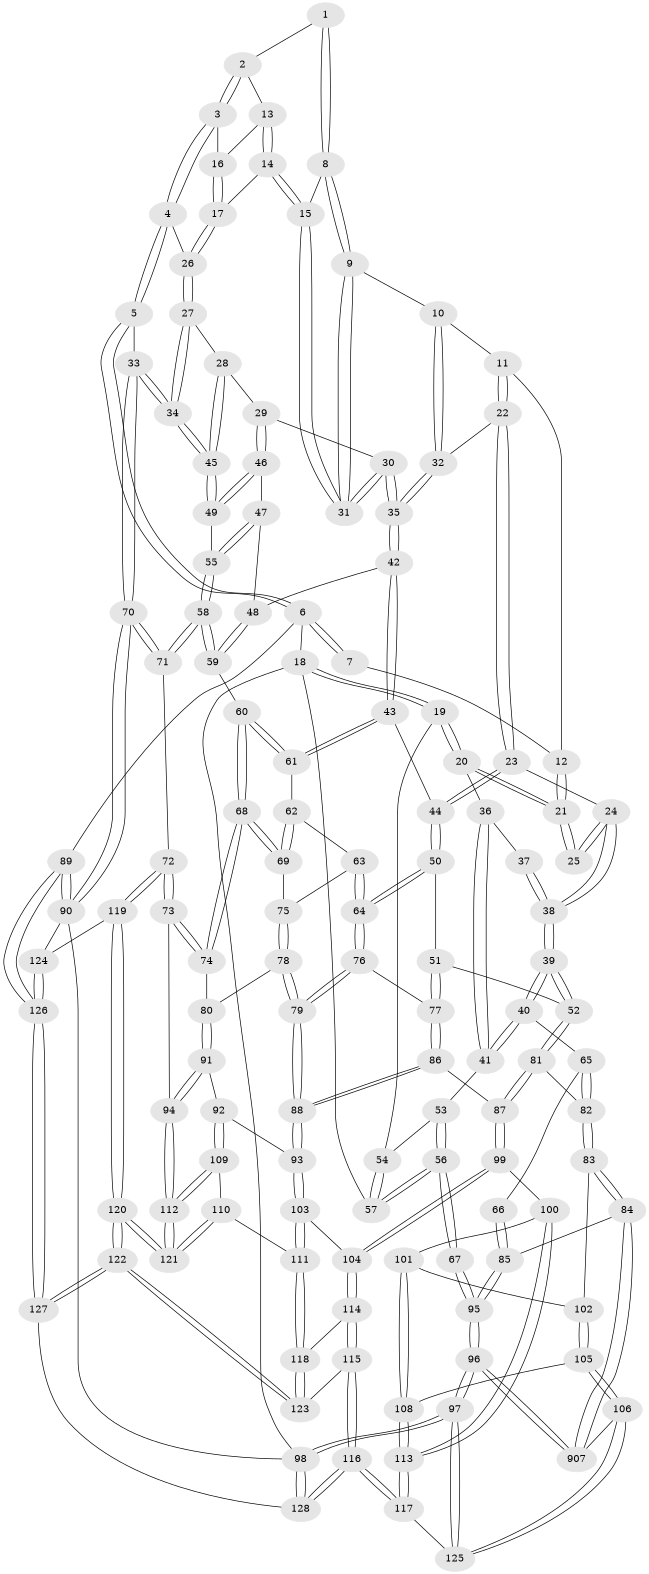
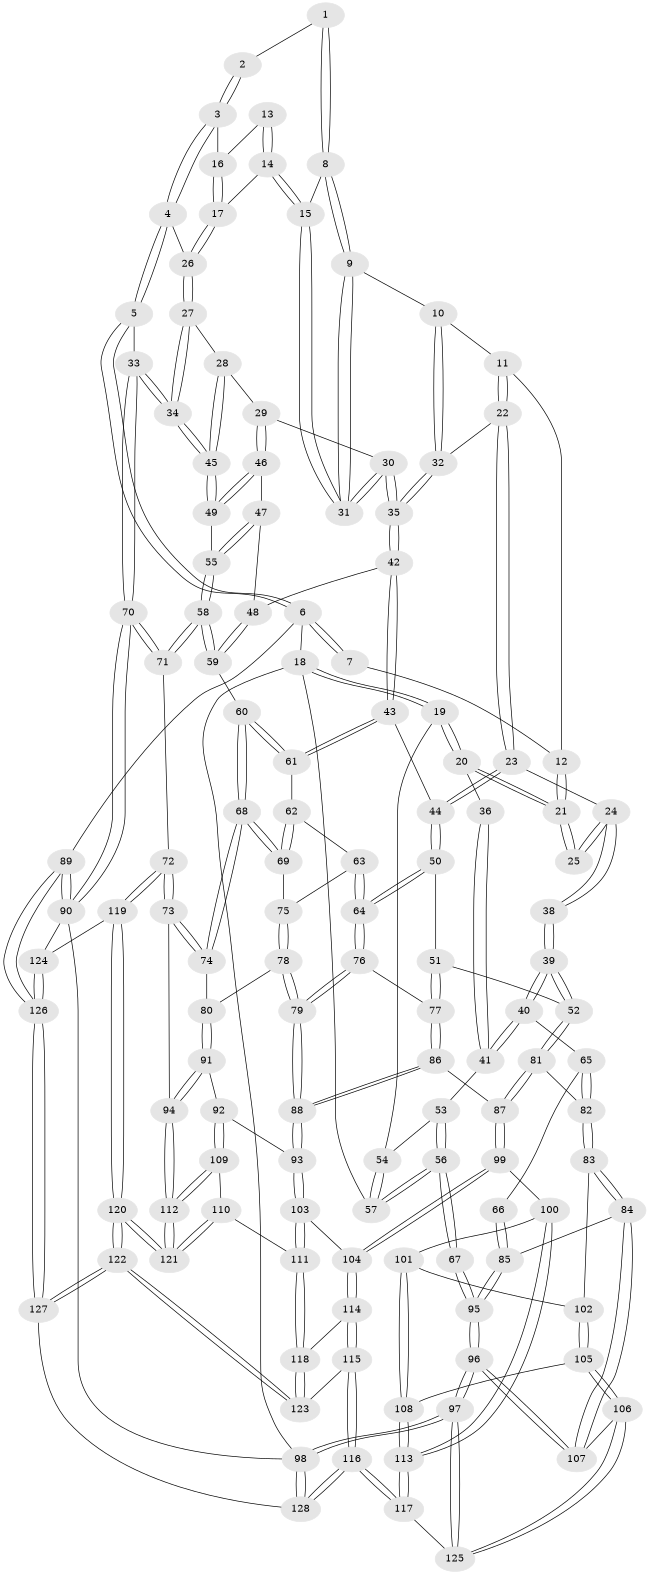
(255, 90) -> none
(524, 862) -> none
(577, 1459) -> (577, 1459)
